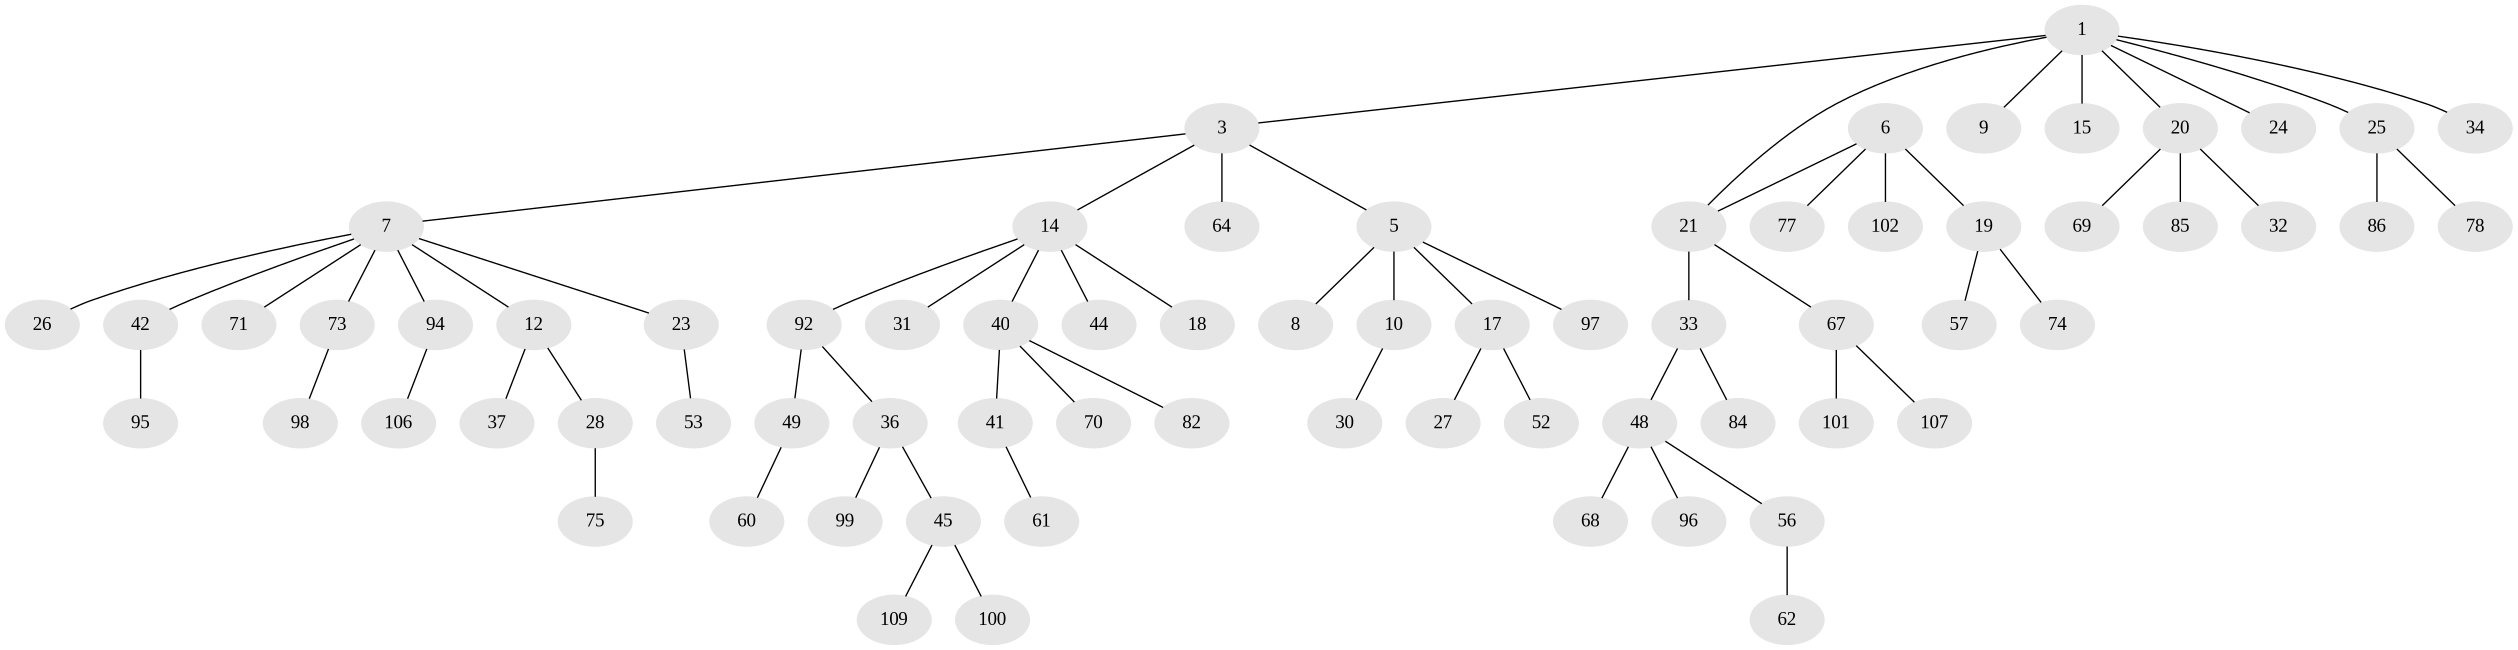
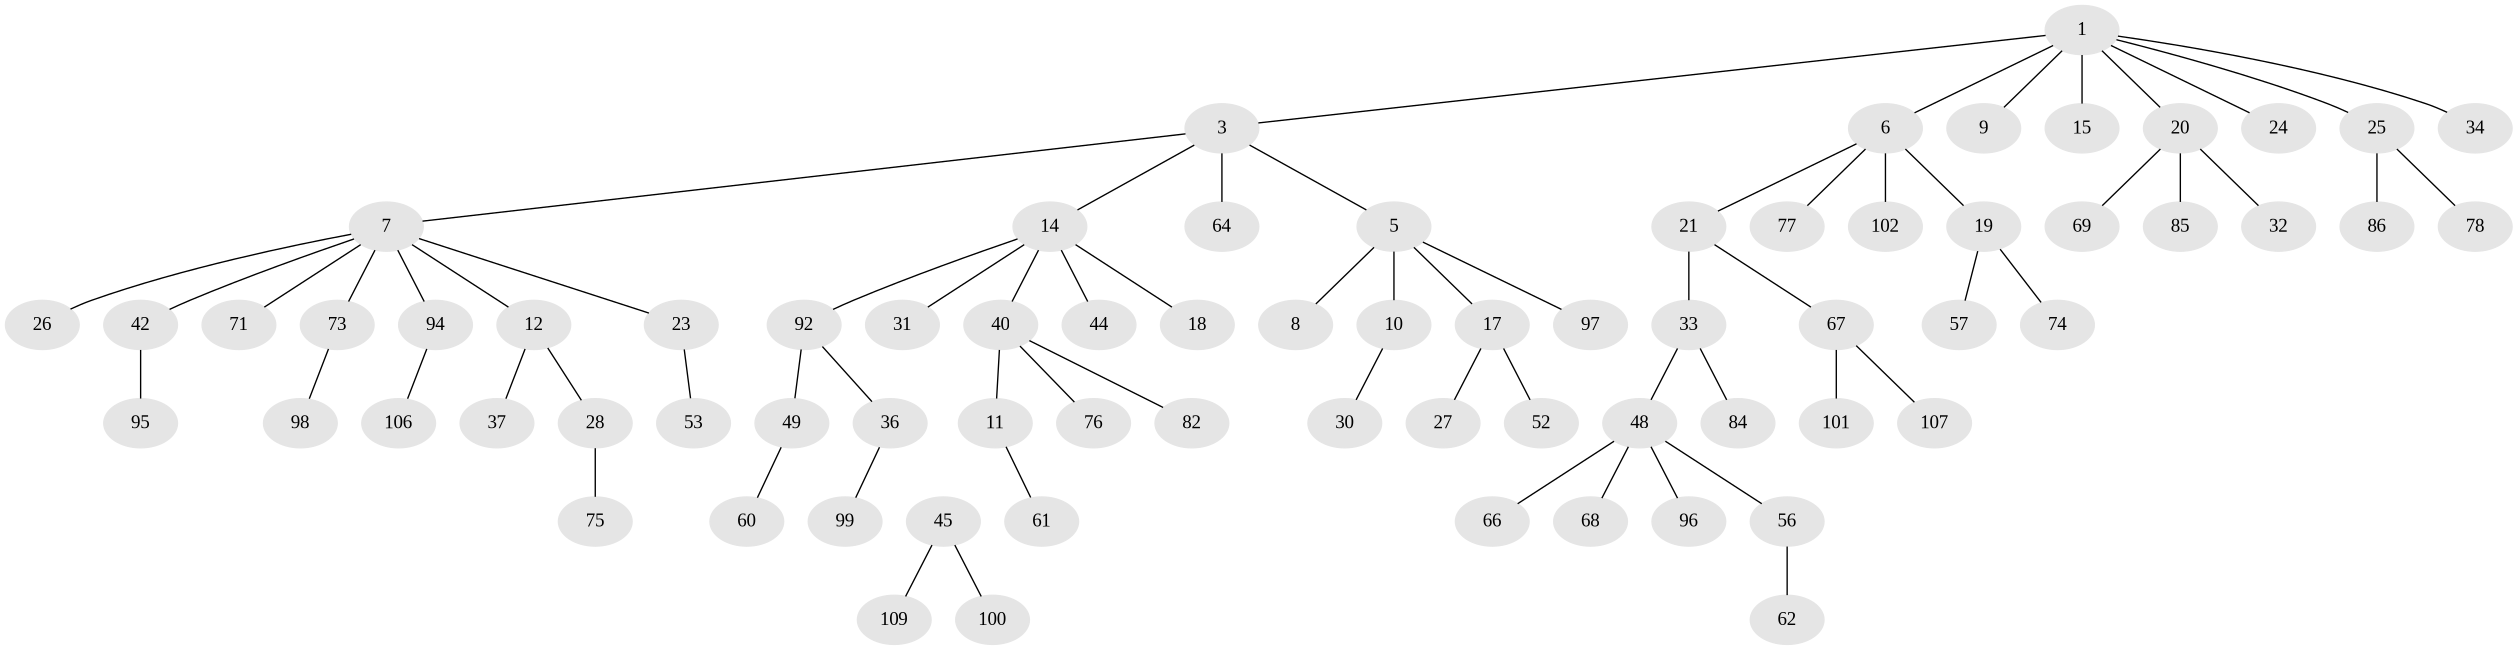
(1862, 91) -> (1984, 79)
(995, 423) -> (995, 423)
(1094, 423) -> (1094, 423)
(917, 472) -> none
none -> (1492, 522)
